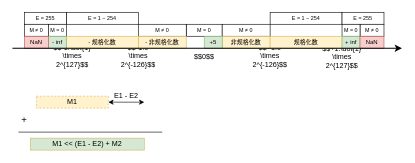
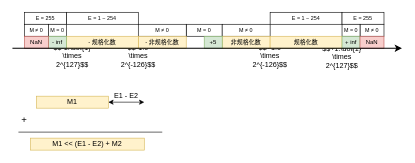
(204, 57) -> none
(72, 102) -> (72, 102)
(87, 144) -> (87, 144)
